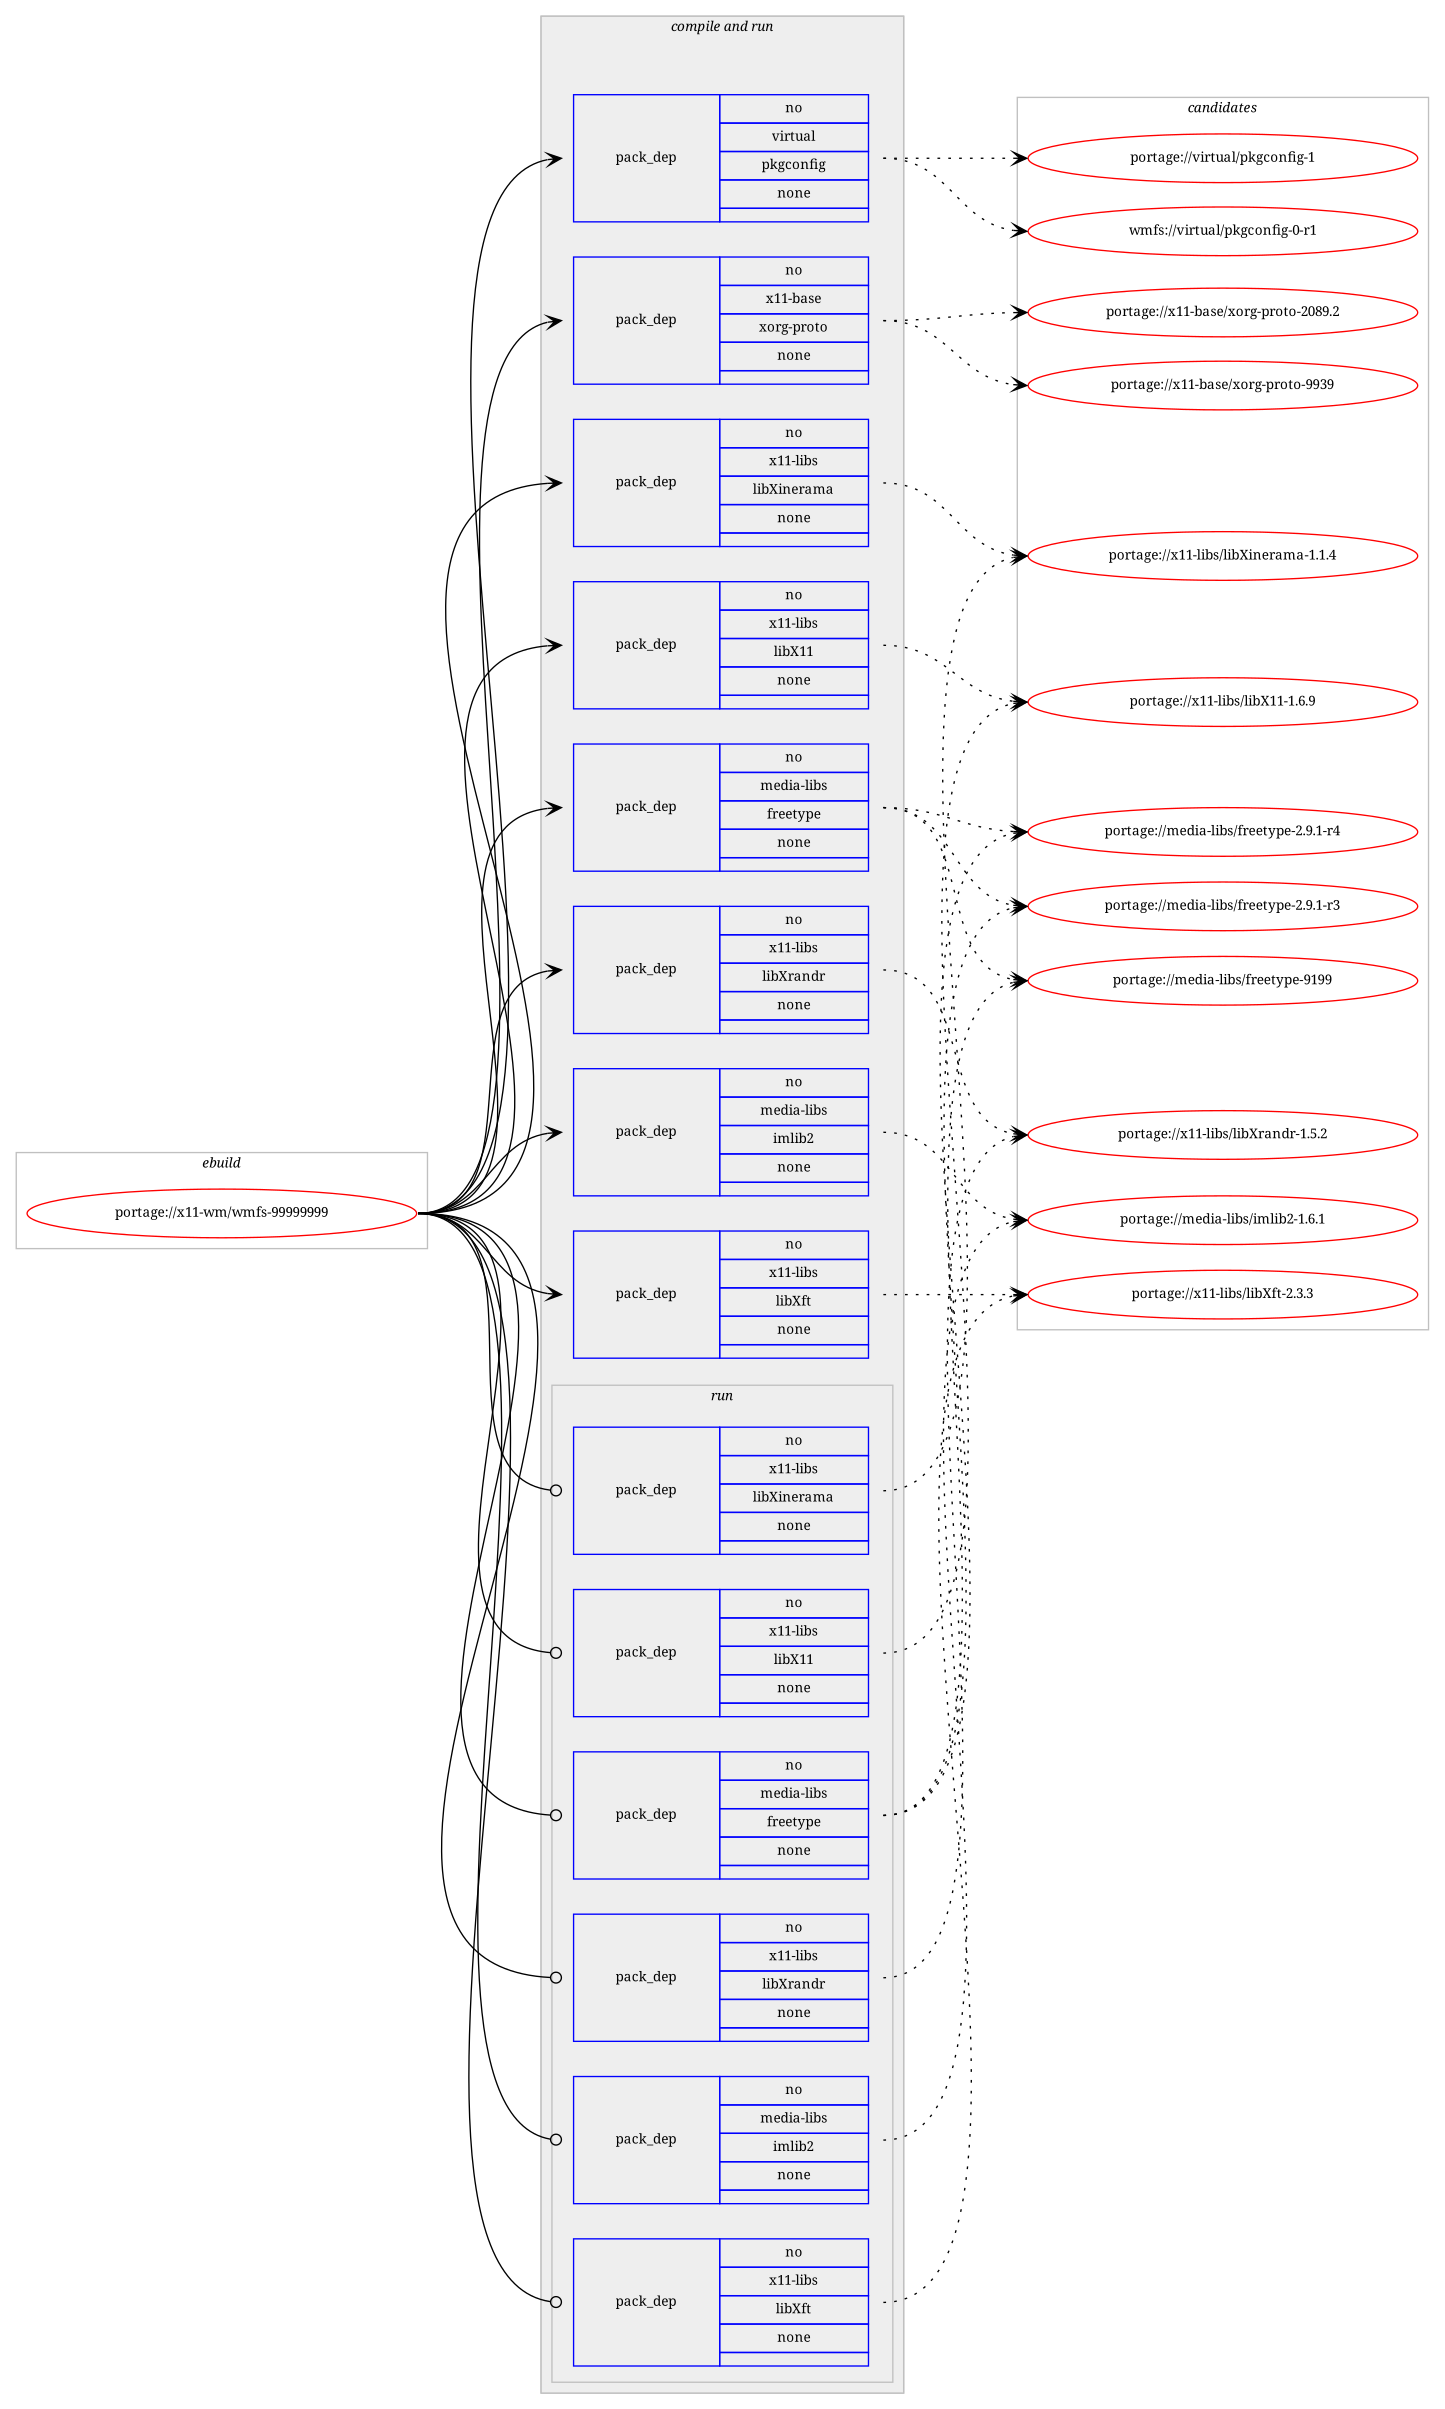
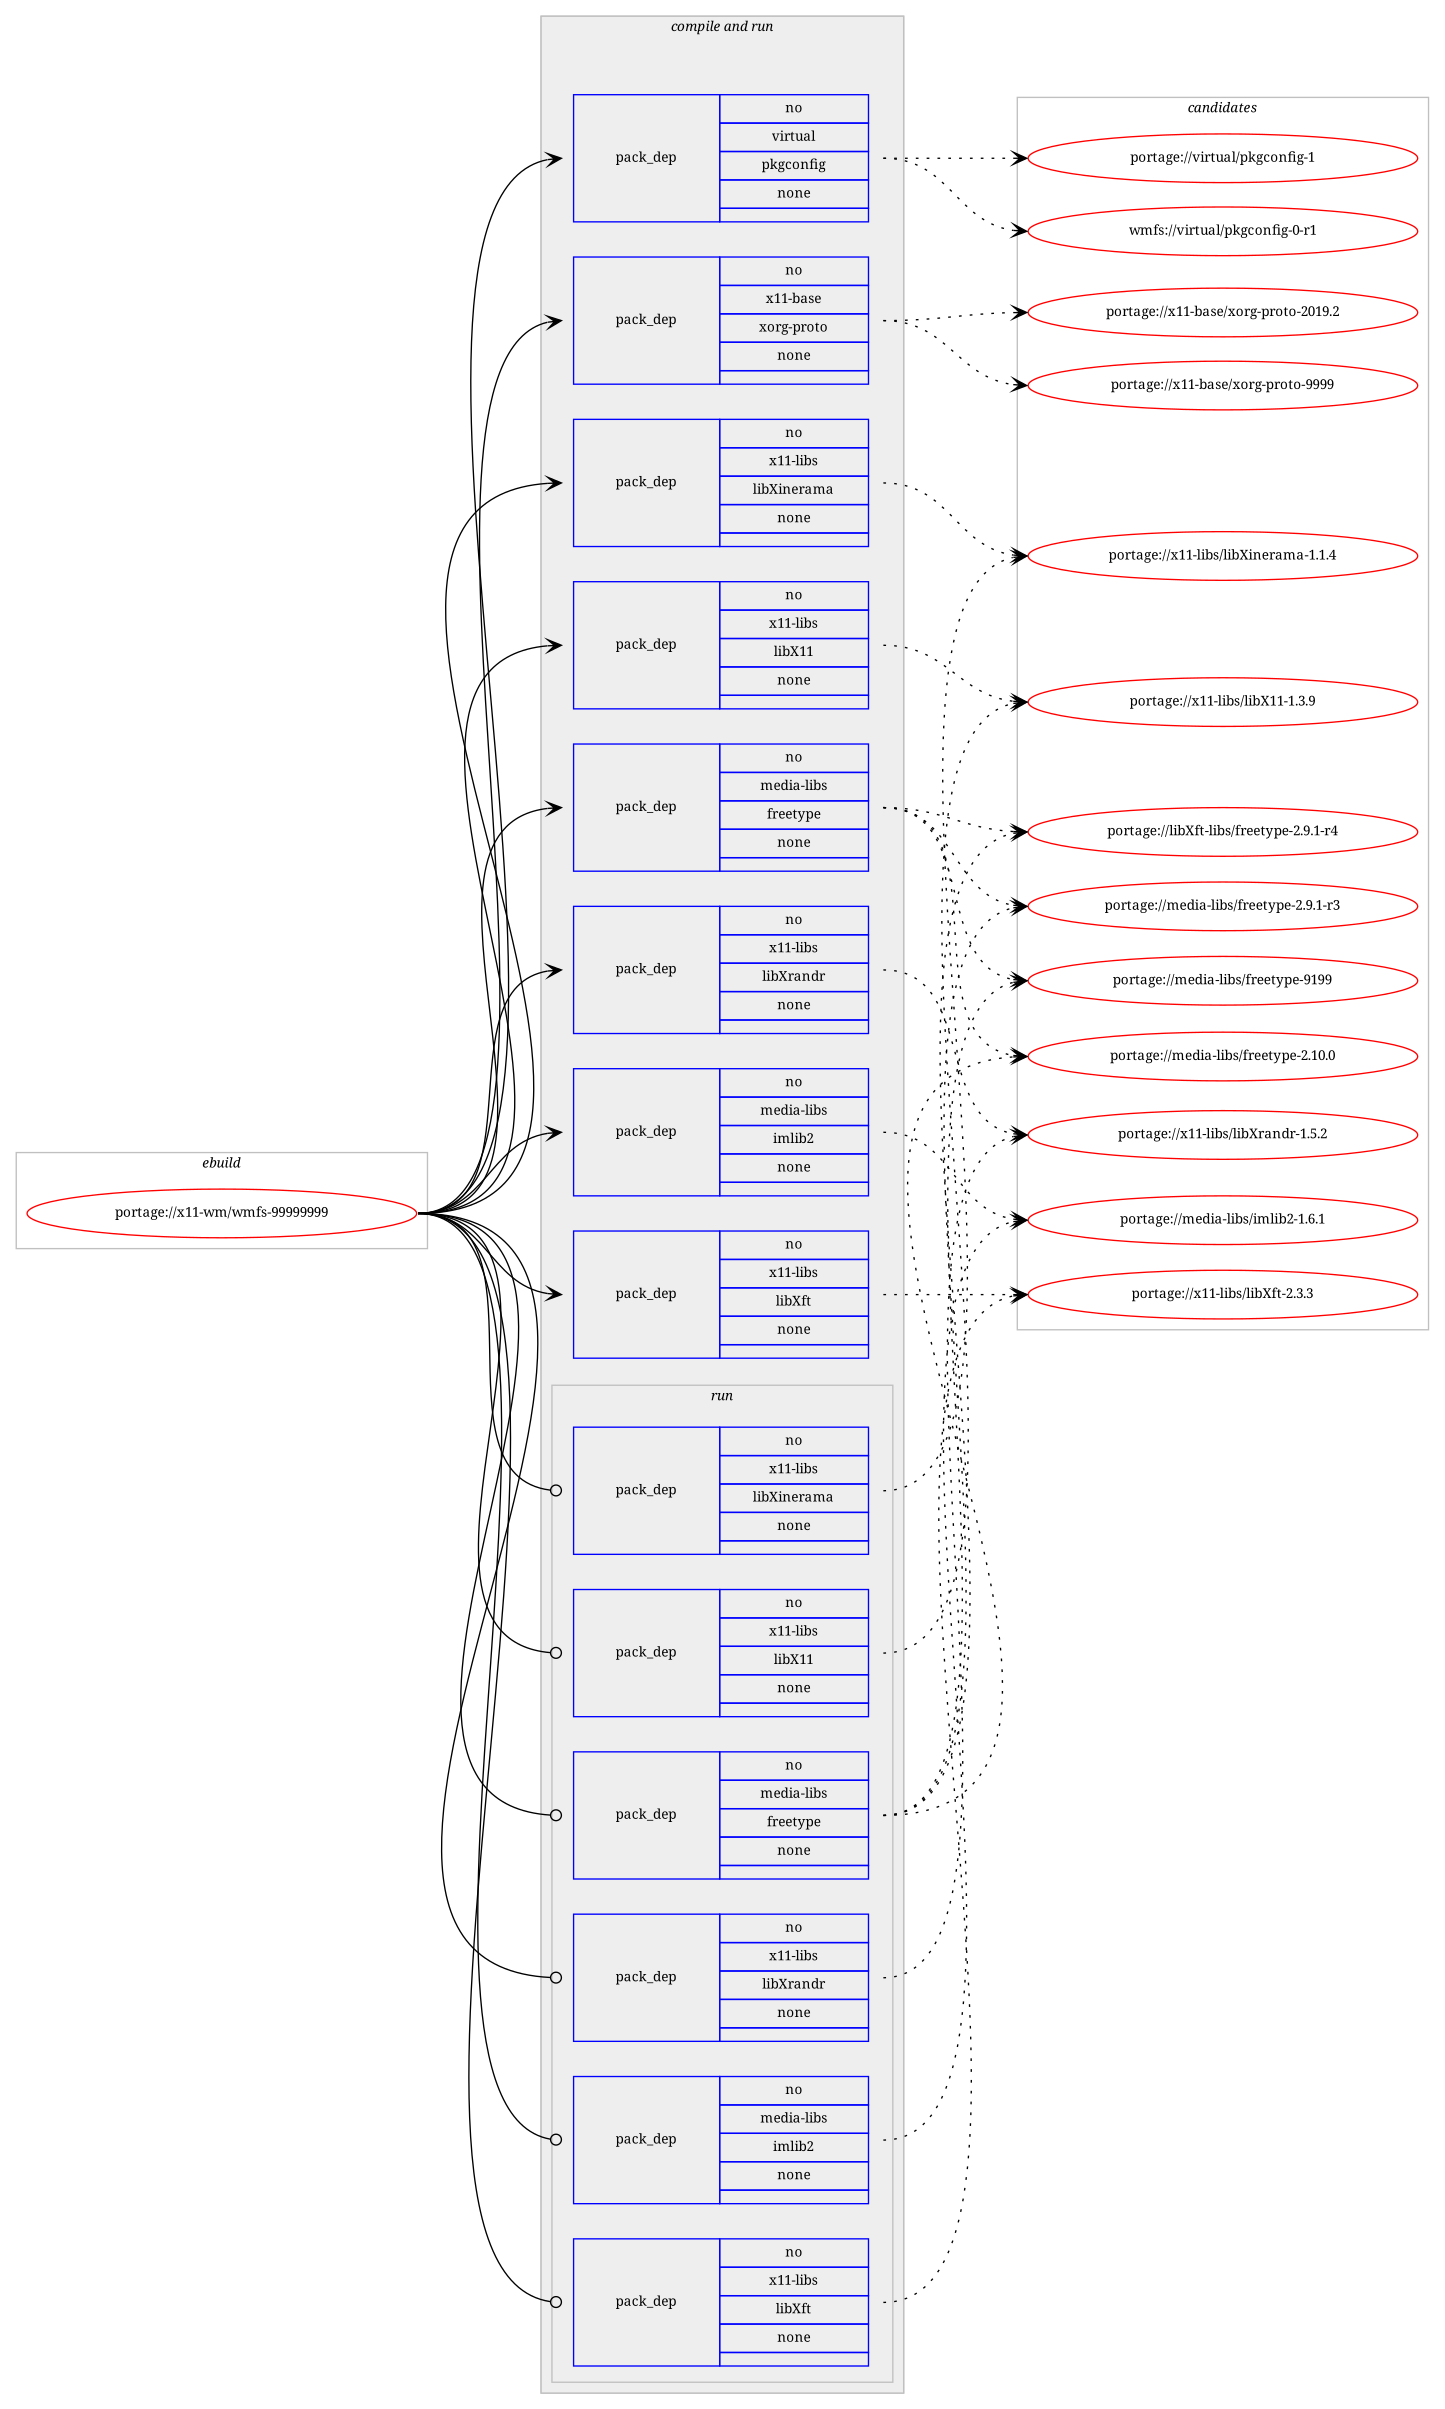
(1223, 312) -> (1223, 312)
(1223, 386) -> (1223, 386)
(1223, 702) -> (1223, 702)
(1223, 832) -> (1223, 832)
none -> (1223, 1057)
